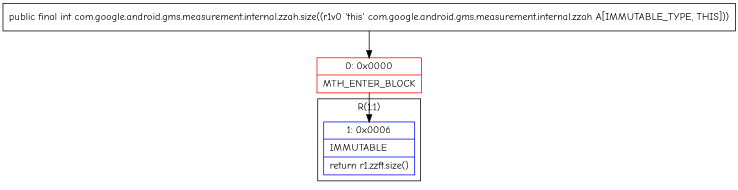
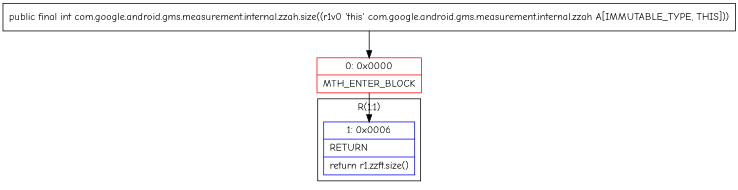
(359, 148) -> (349, 148)
